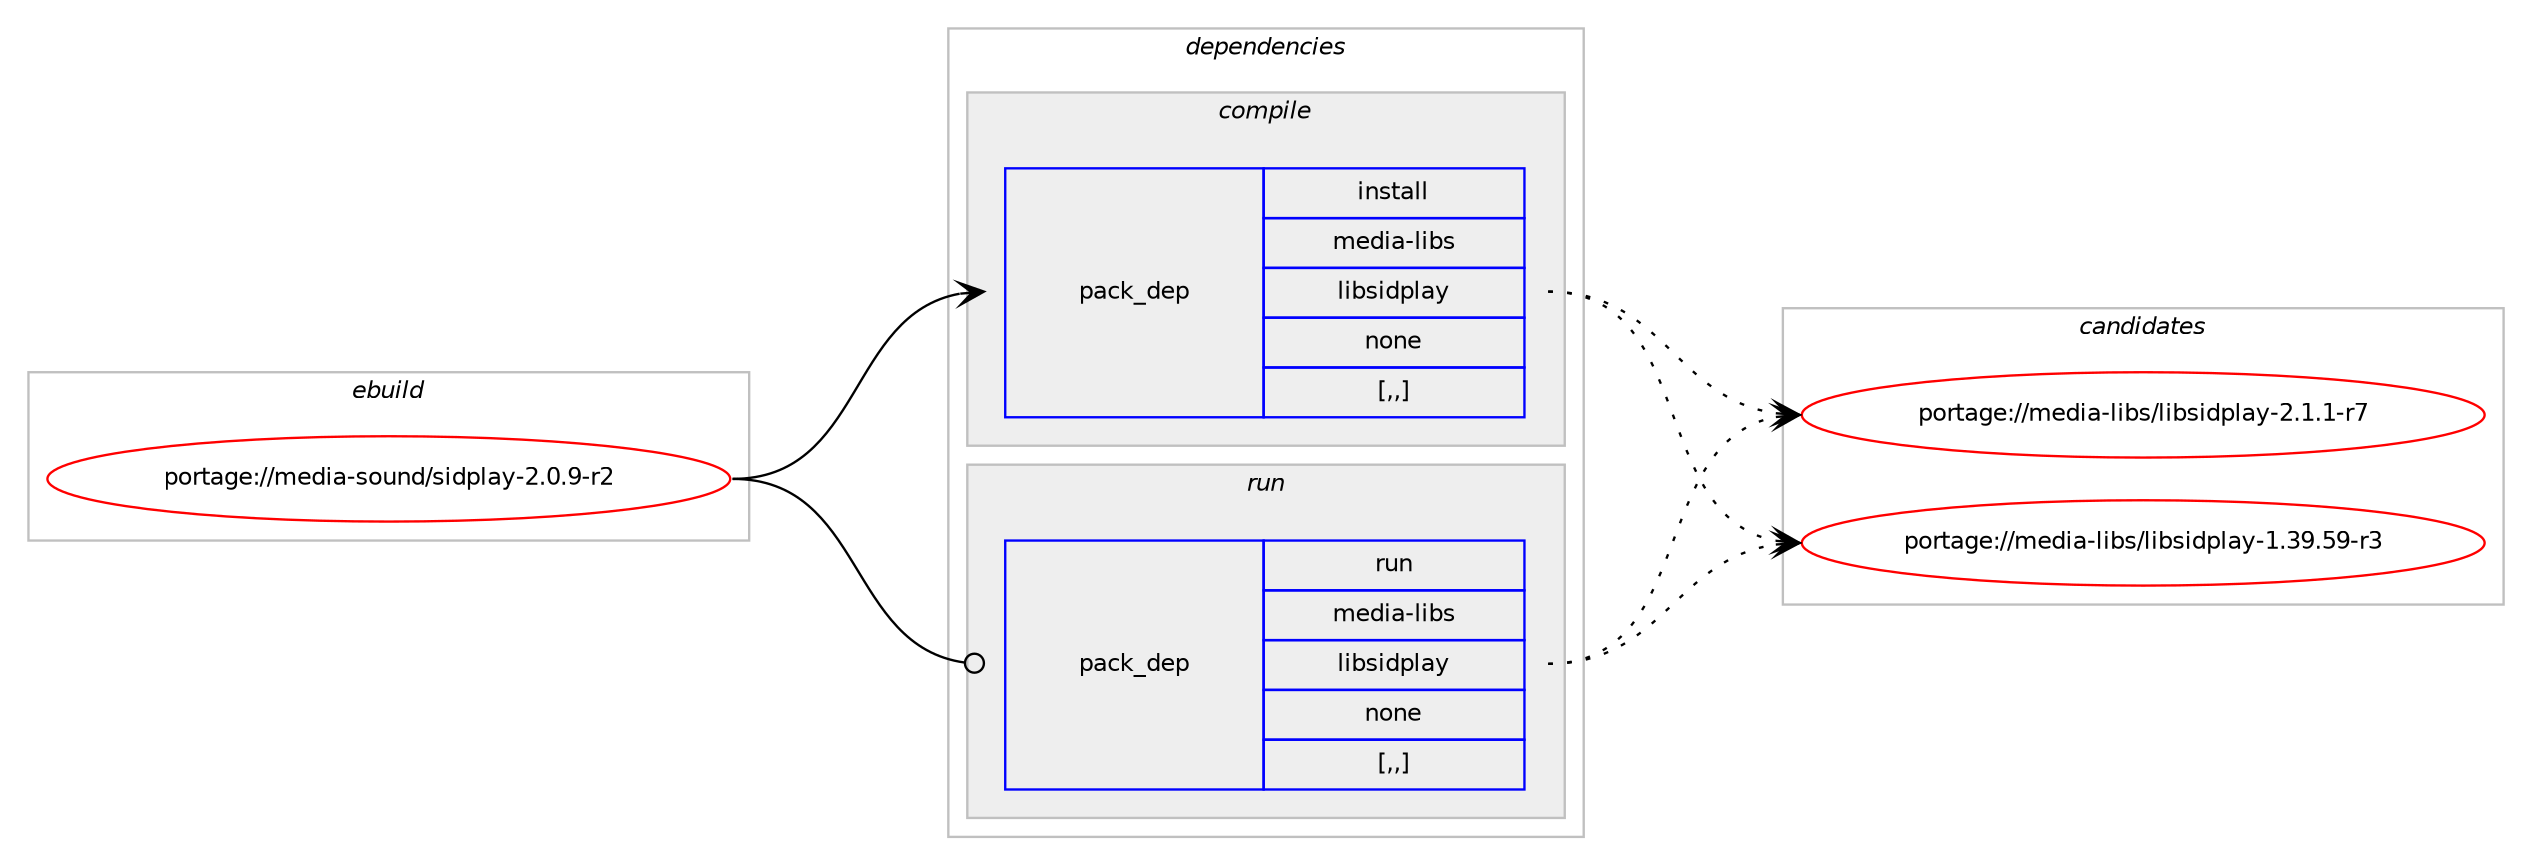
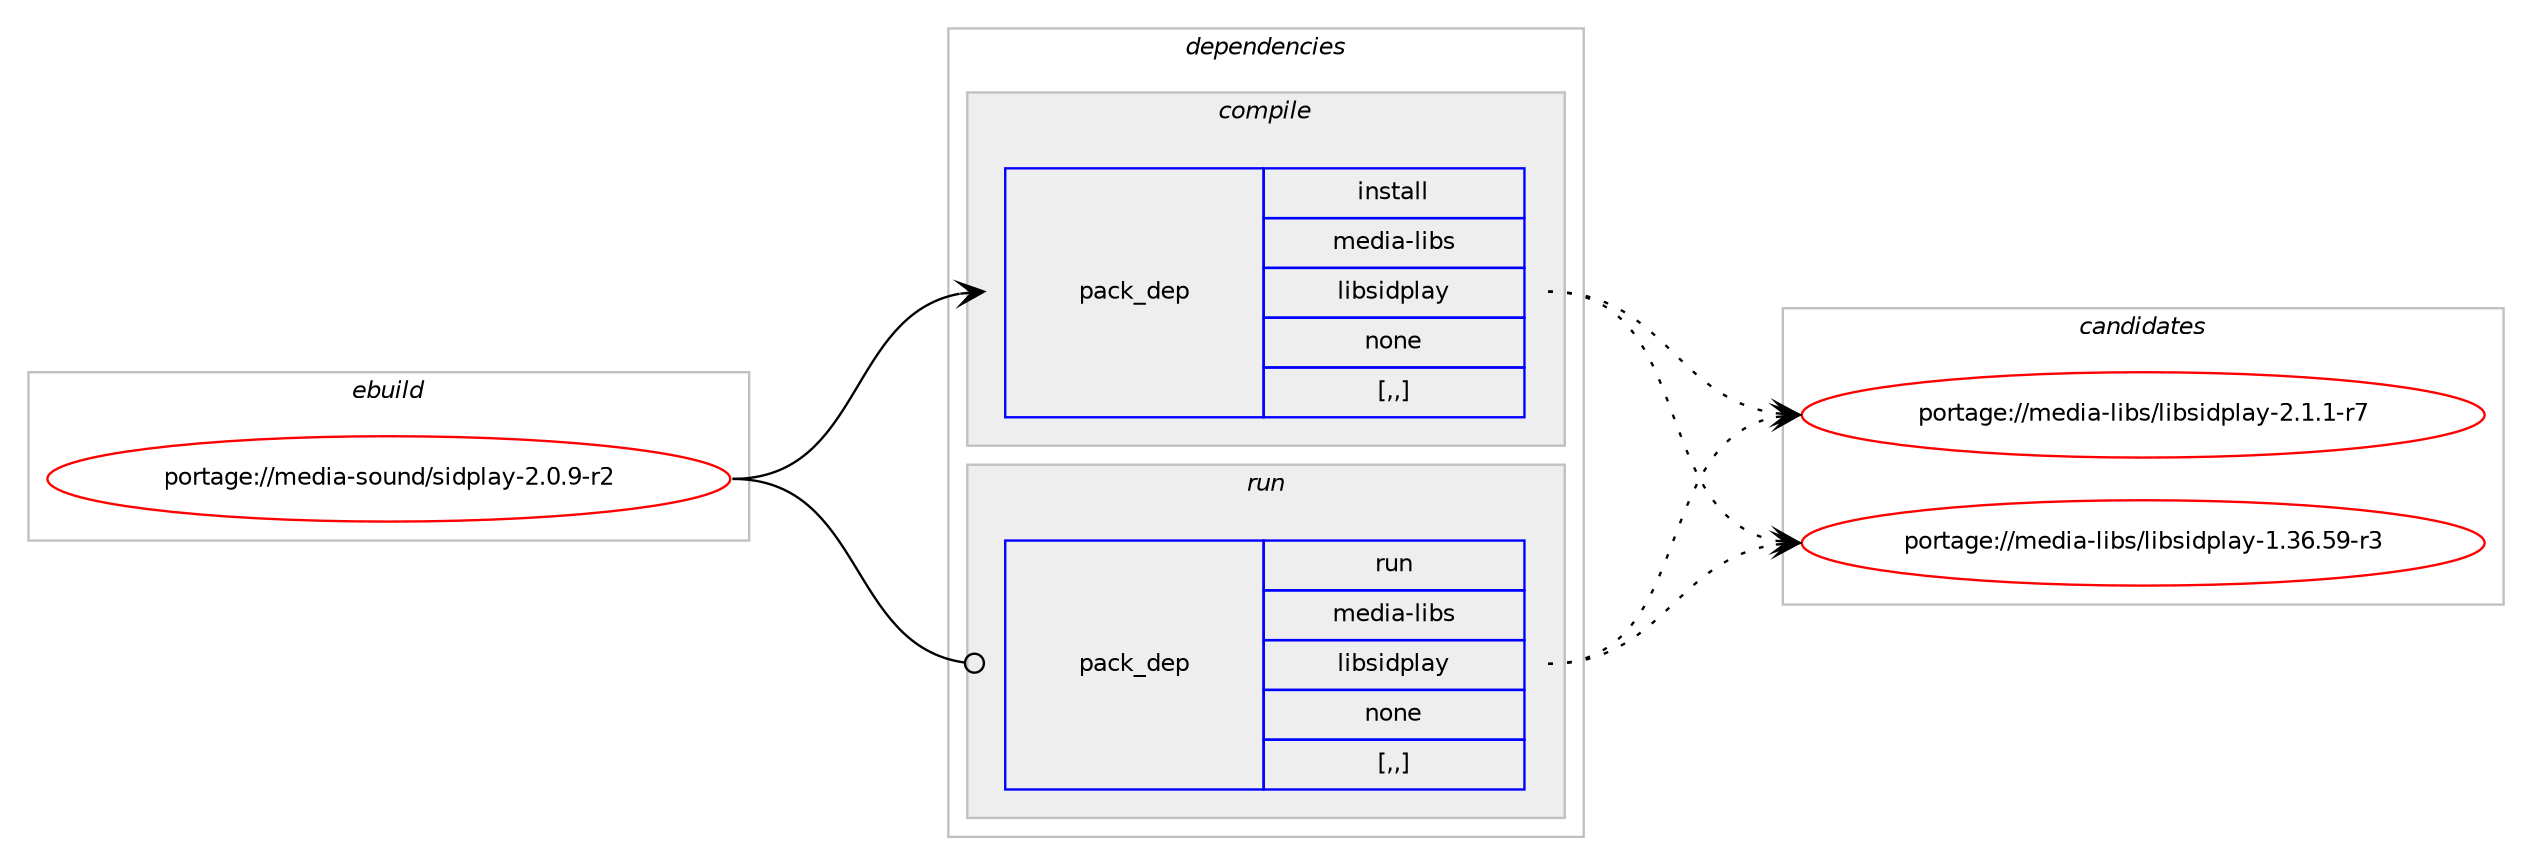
(2143, 543) -> (2143, 543)
